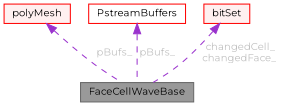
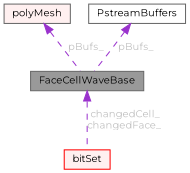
(37, 14) -> (37, 14)
(137, 14) -> (137, 14)
(185, 60) -> (87, 126)
